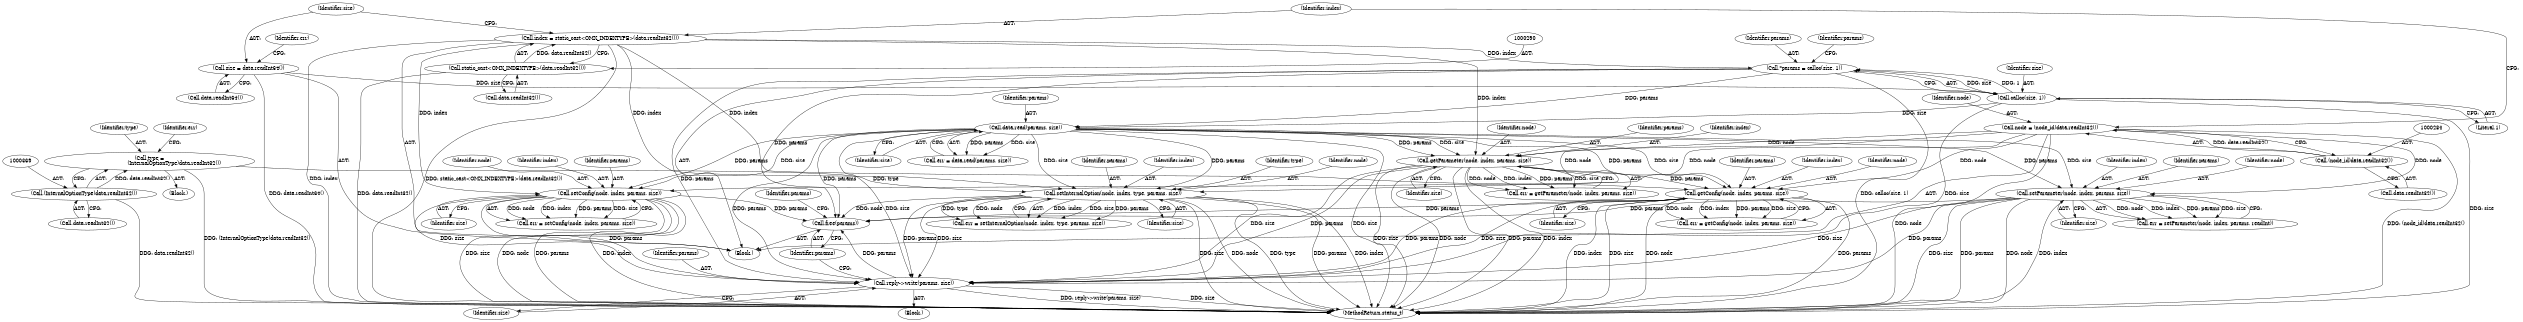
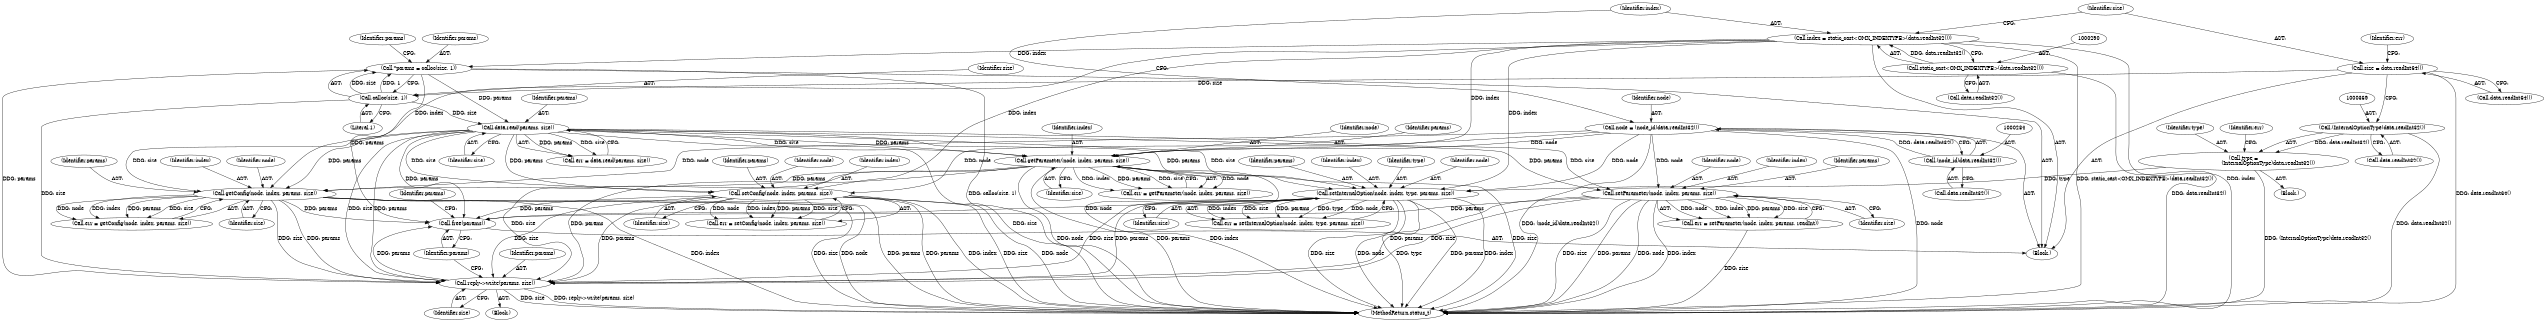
(77, 174) -> (2385, 97)
(2228, 304) -> (1664, 305)
